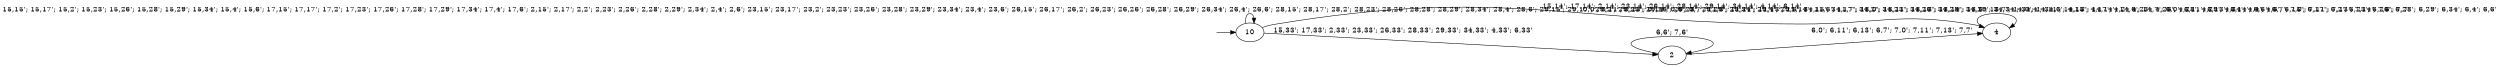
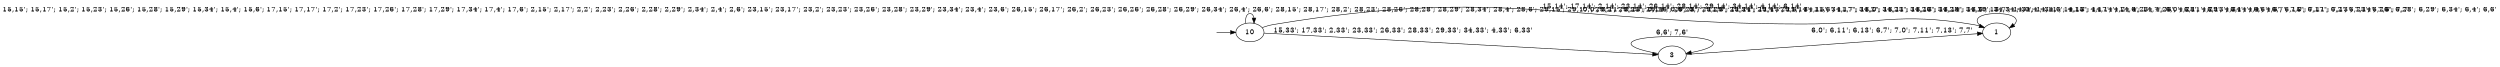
(1997, 32) -> (1997, 32)
(1672, 55) -> (1672, 55)
